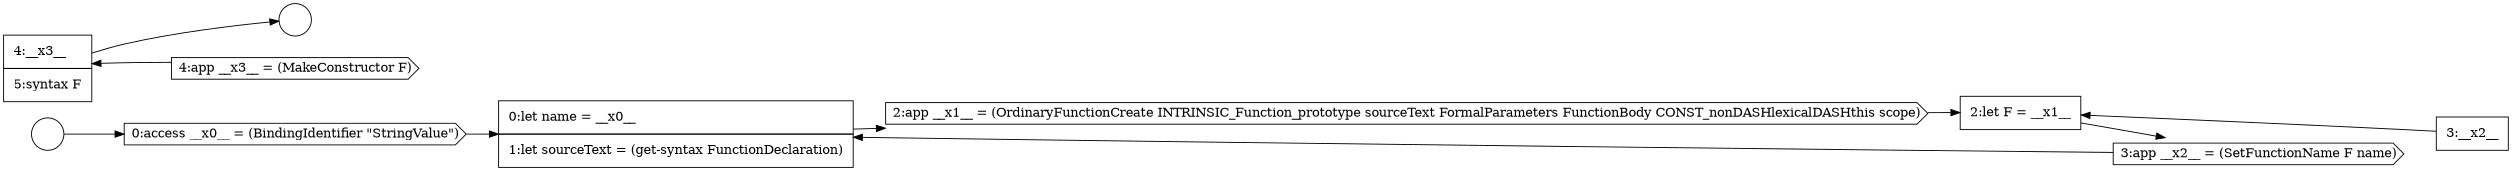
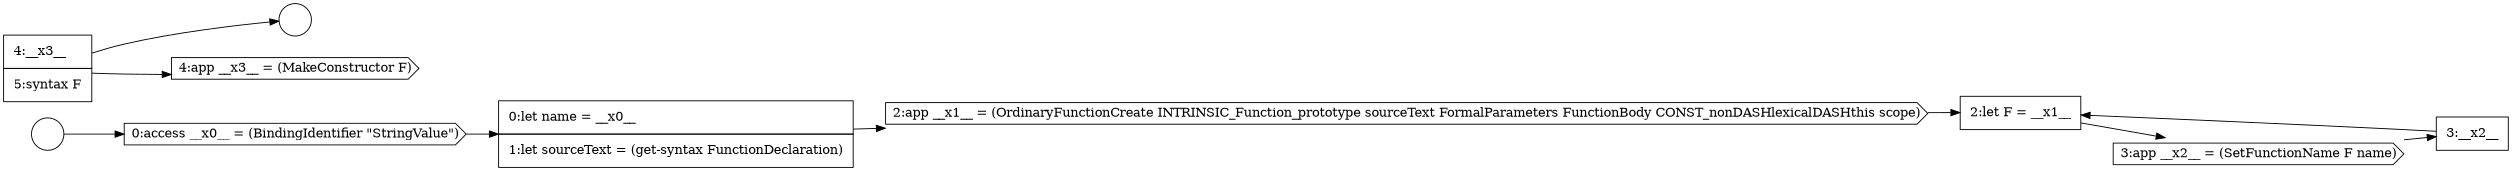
(136, 63) -> (127, 74)
(1488, 146) -> (2416, 139)
